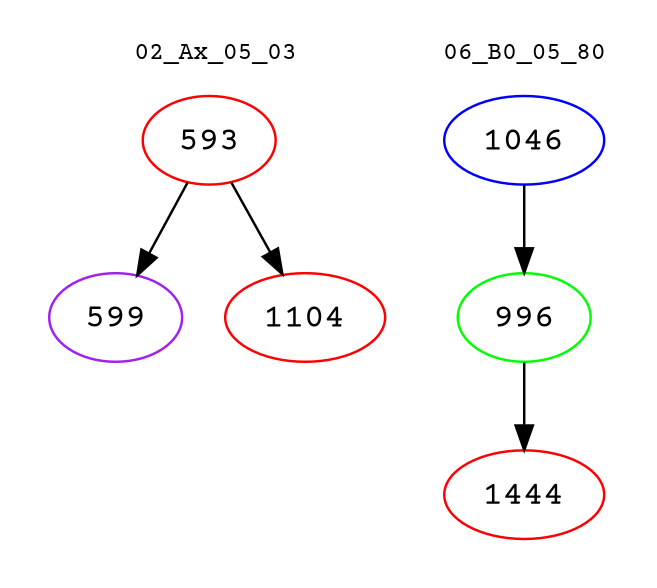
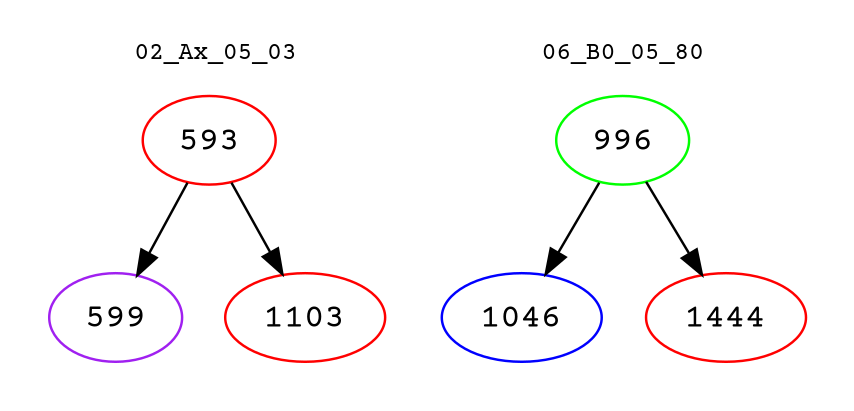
(524, 217) -> (579, 218)
(305, 317) -> (305, 317)
